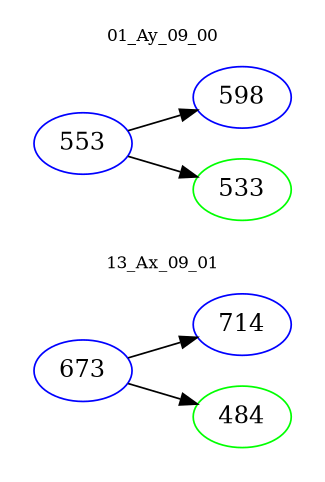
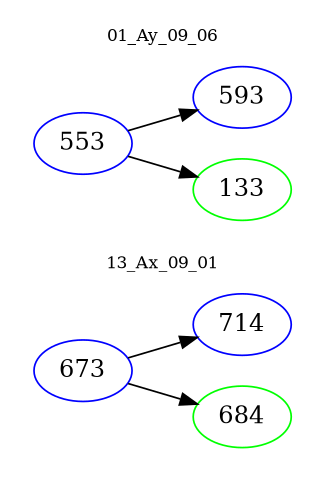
(163, 37) -> (163, 37)
(242, 97) -> (242, 97)
(242, 190) -> (242, 190)
(242, 417) -> (242, 417)
